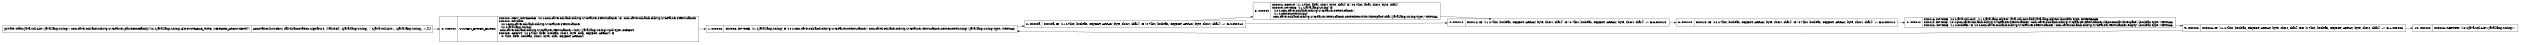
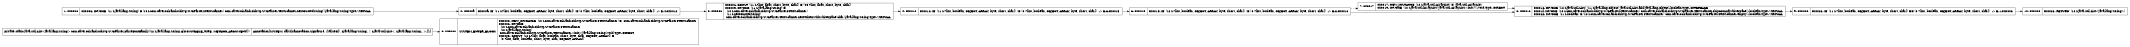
none -> (1433, 7)
(1346, 23) -> none
(701, 29) -> none
(1601, 34) -> none
